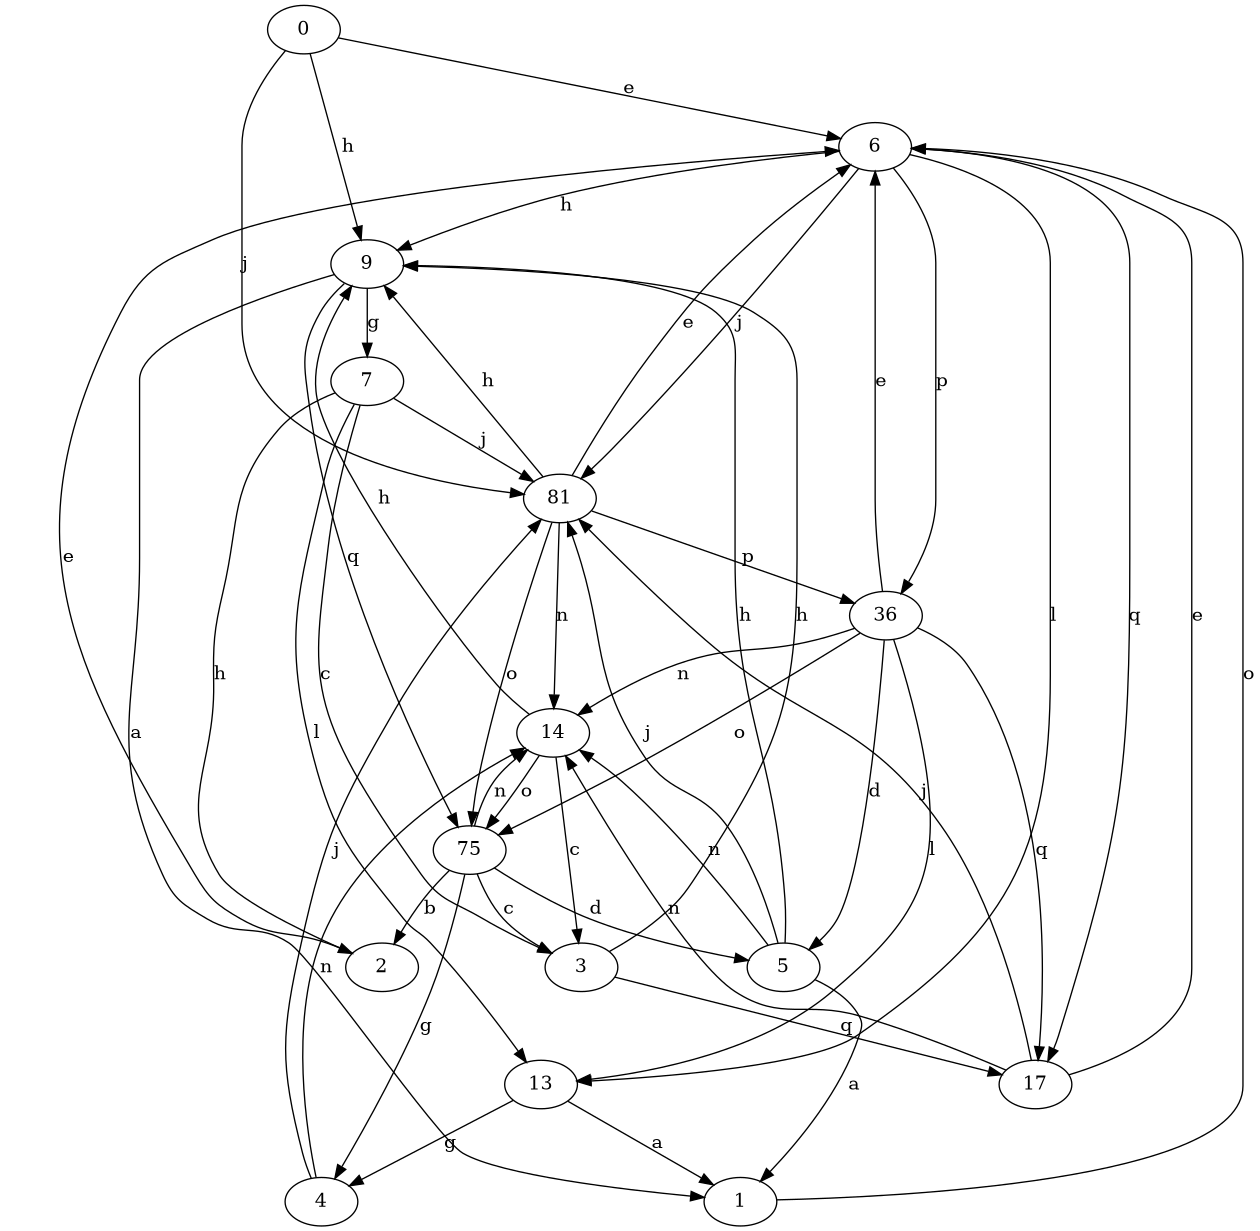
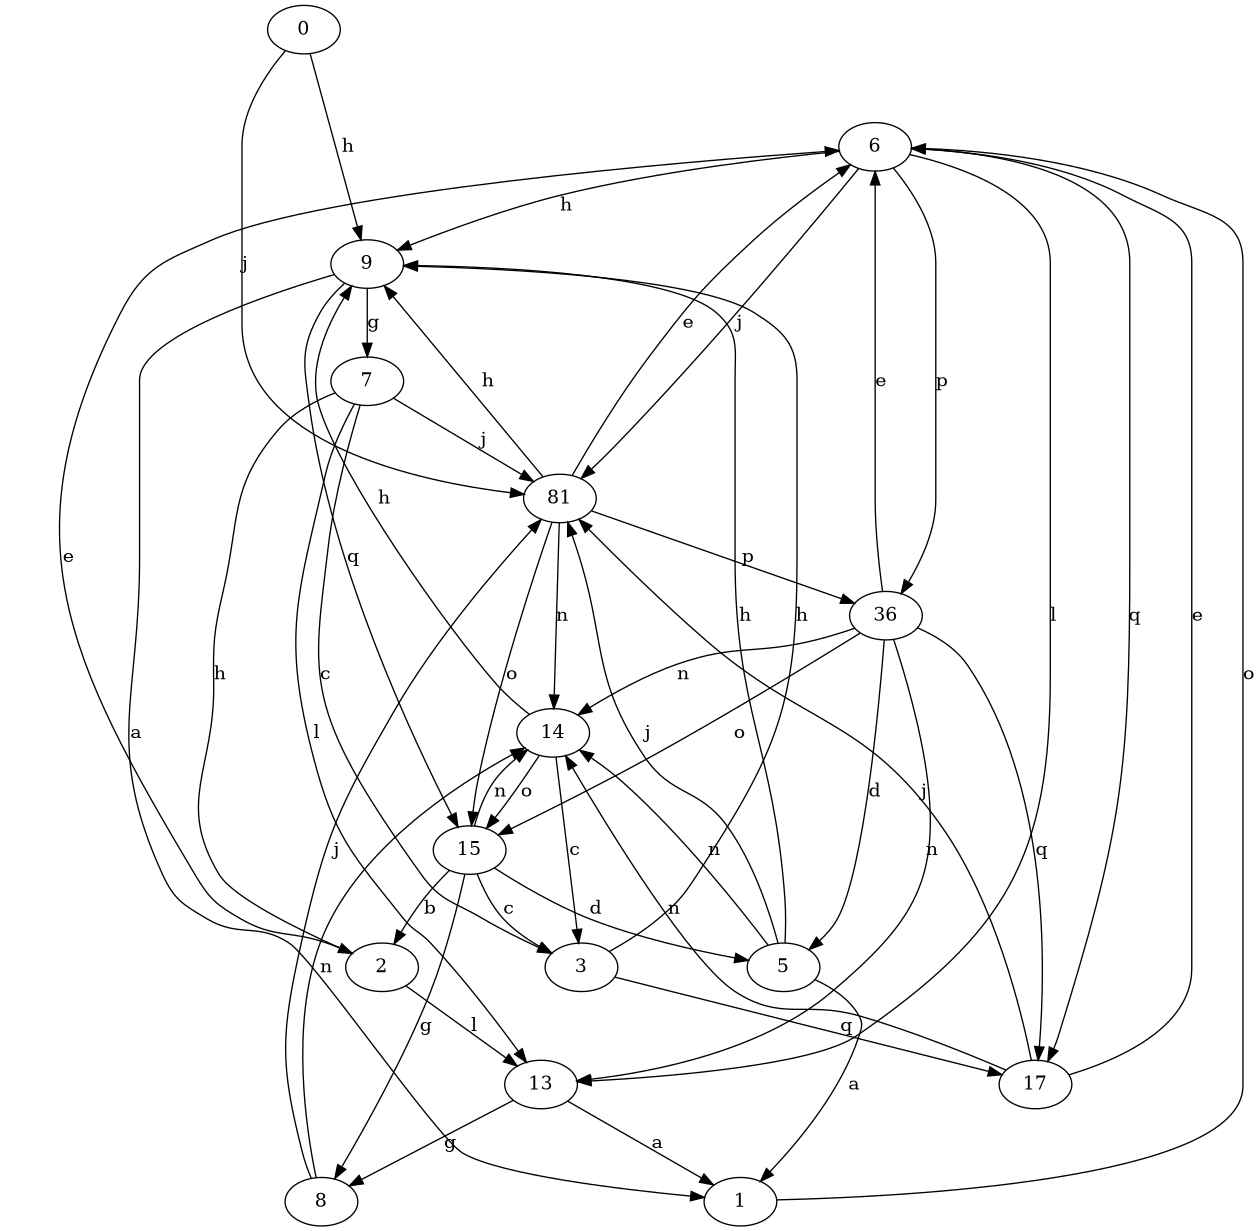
(583, 87) -> none
(470, 850) -> (470, 850)
(932, 850) -> (932, 850)
none -> (456, 1022)
(321, 1202) -> (321, 1202)
